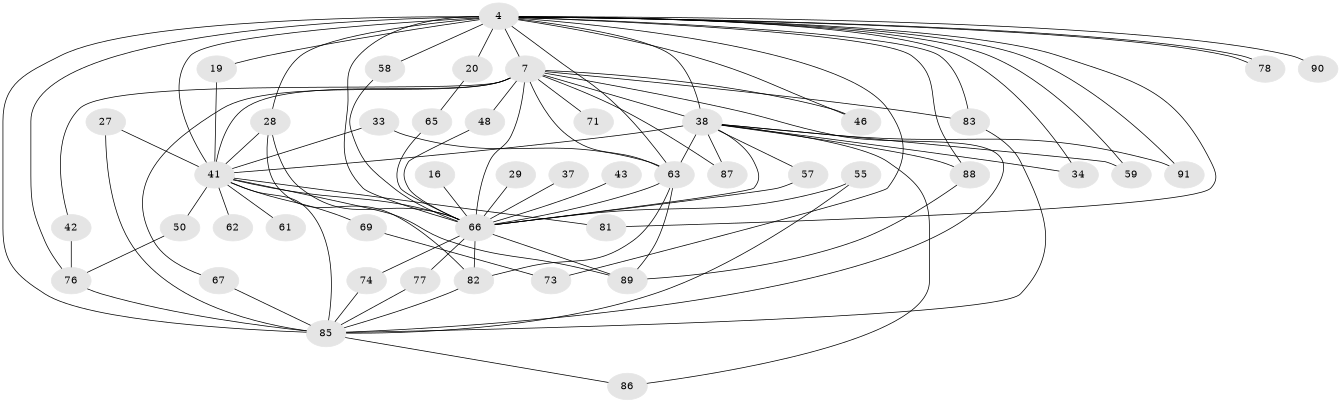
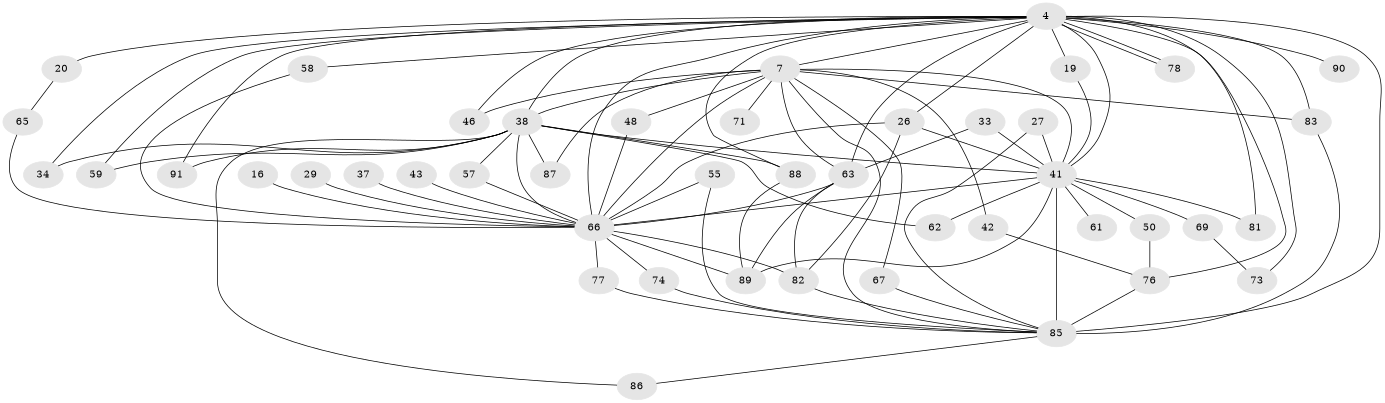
(270, 122) -> (904, 122)
(691, 144) -> (744, 164)
